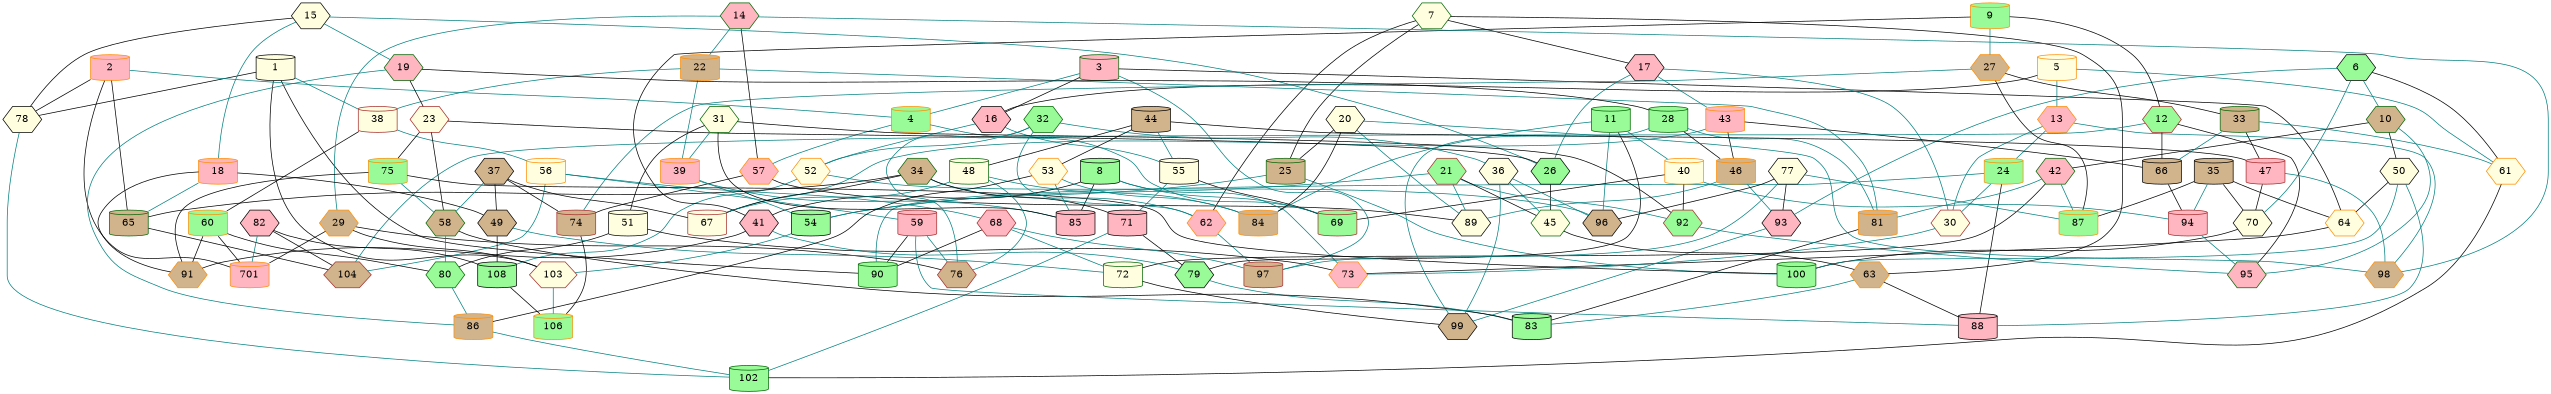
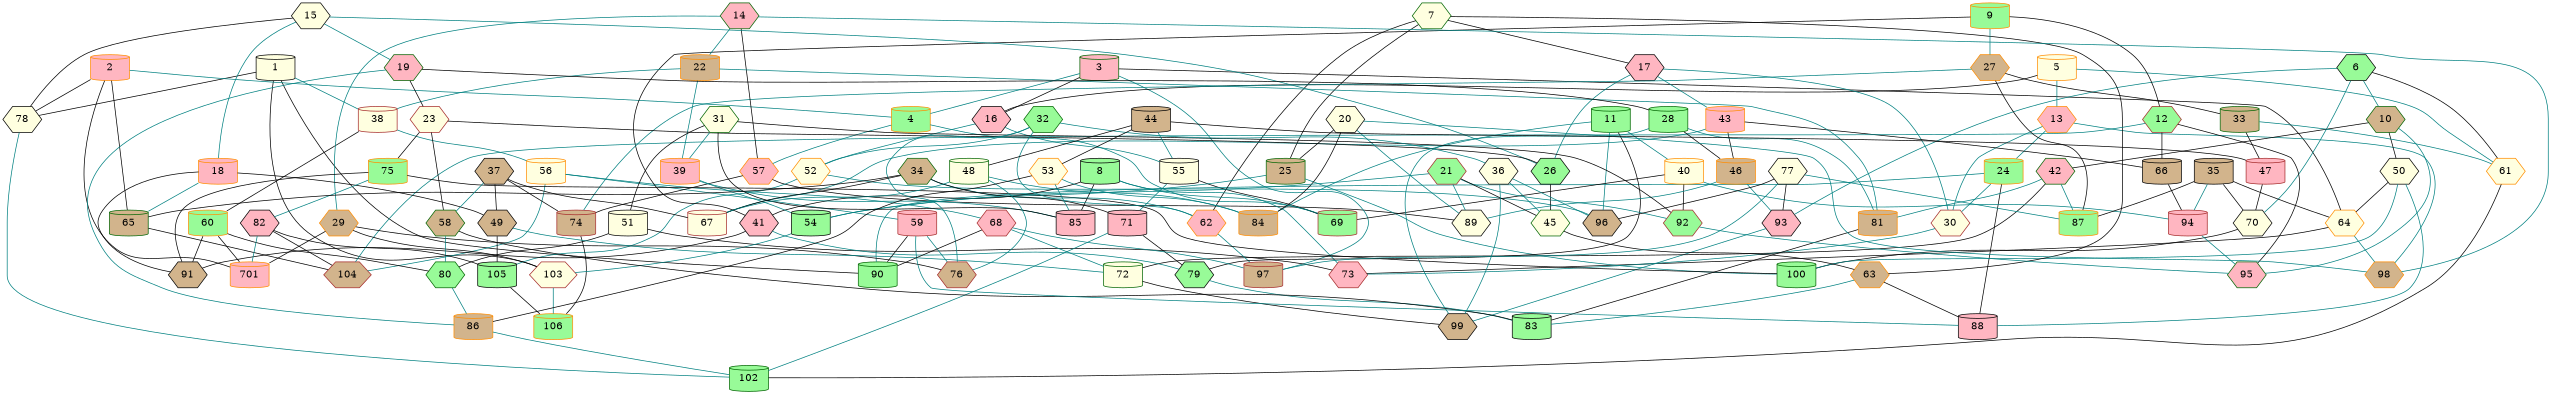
(2204, 143) -> none
(2355, 197) -> (2362, 246)
(423, 202) -> (314, 201)
(188, 275) -> (188, 275)
(497, 275) -> (497, 275)
(1348, 275) -> (1348, 275)
